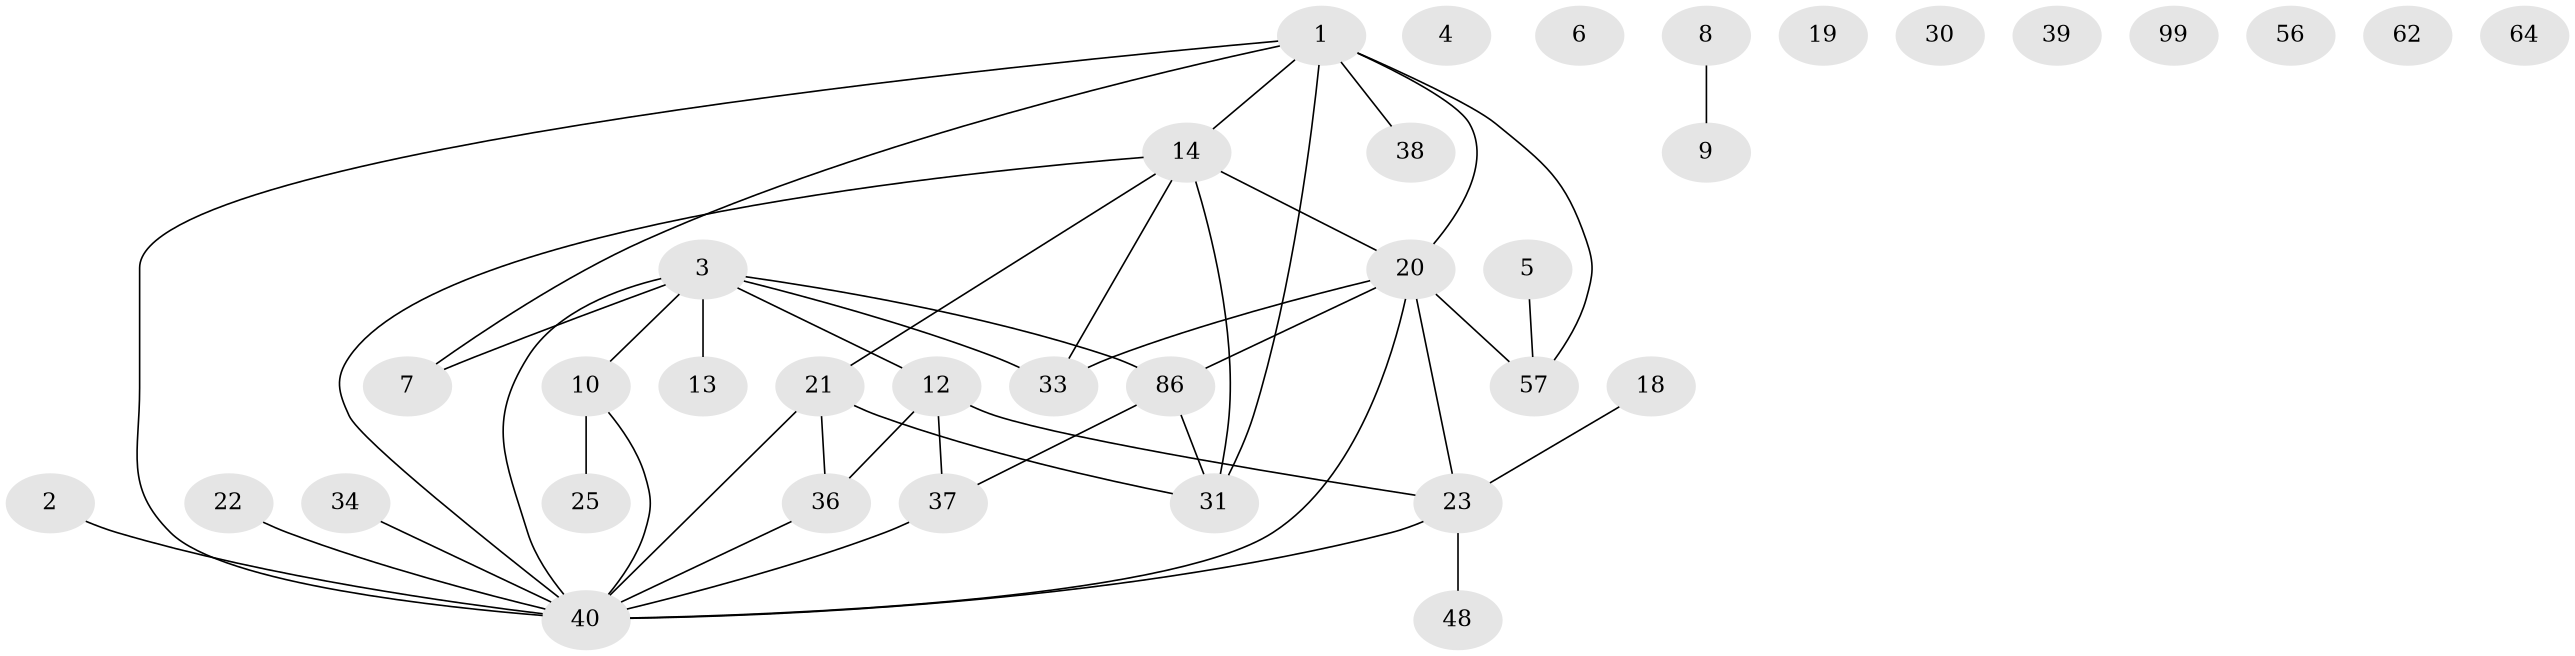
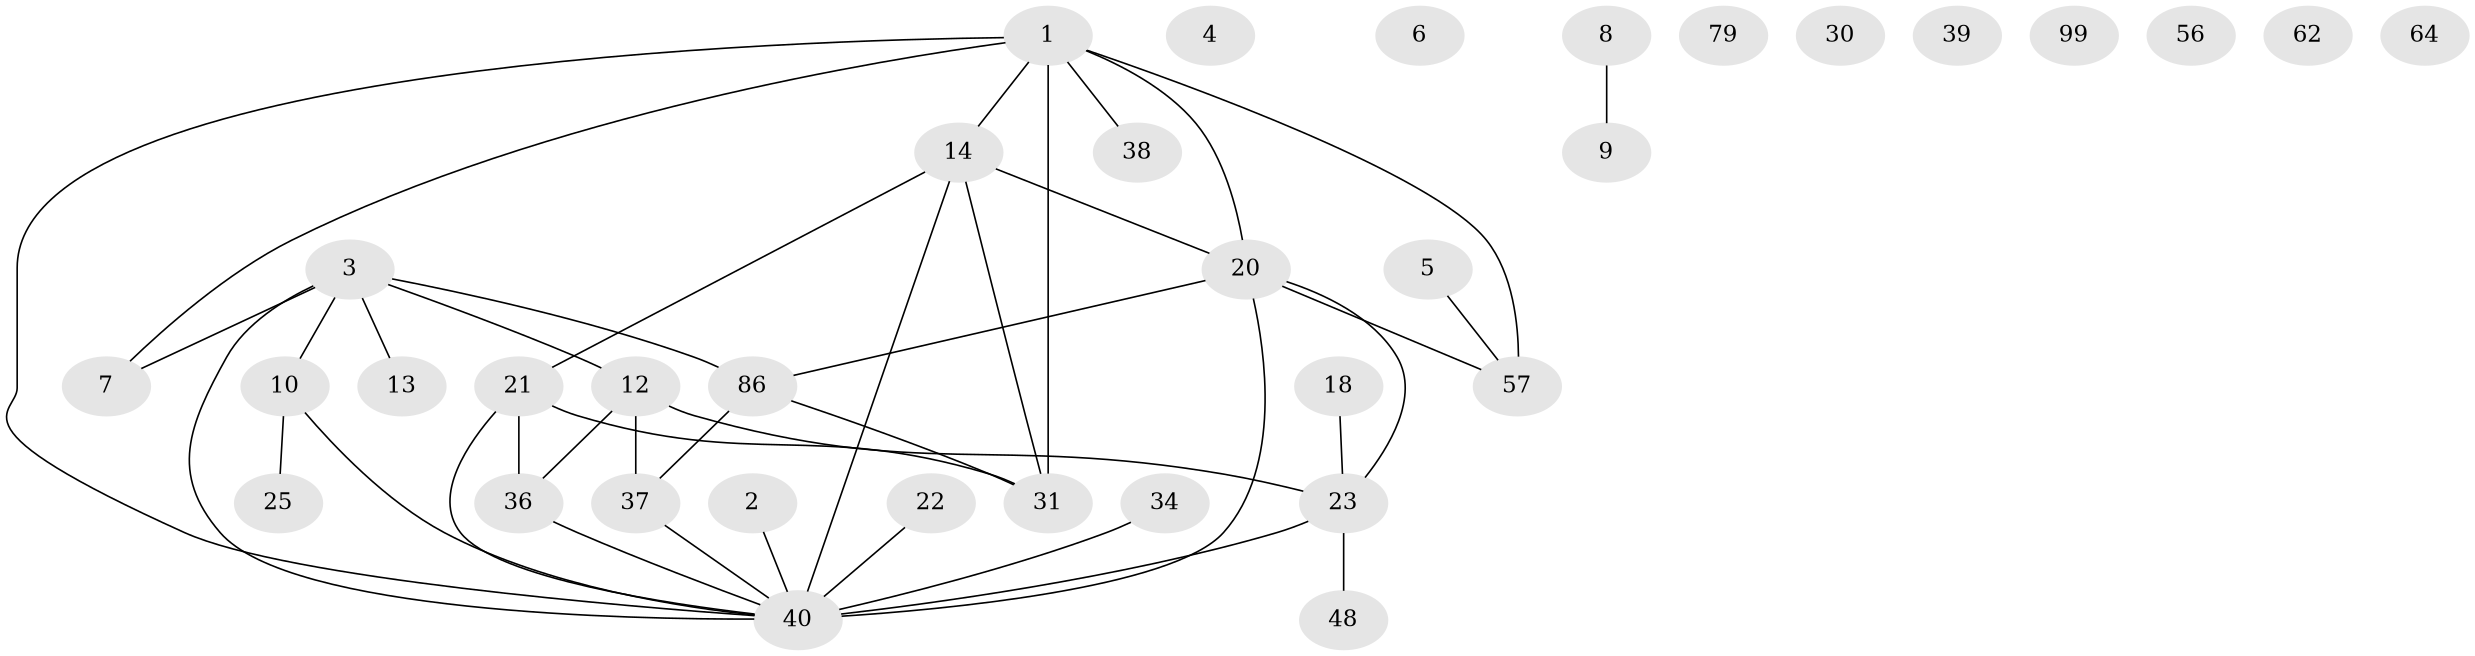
(1823, 36) -> (1724, 36)
(1054, 386) -> none
